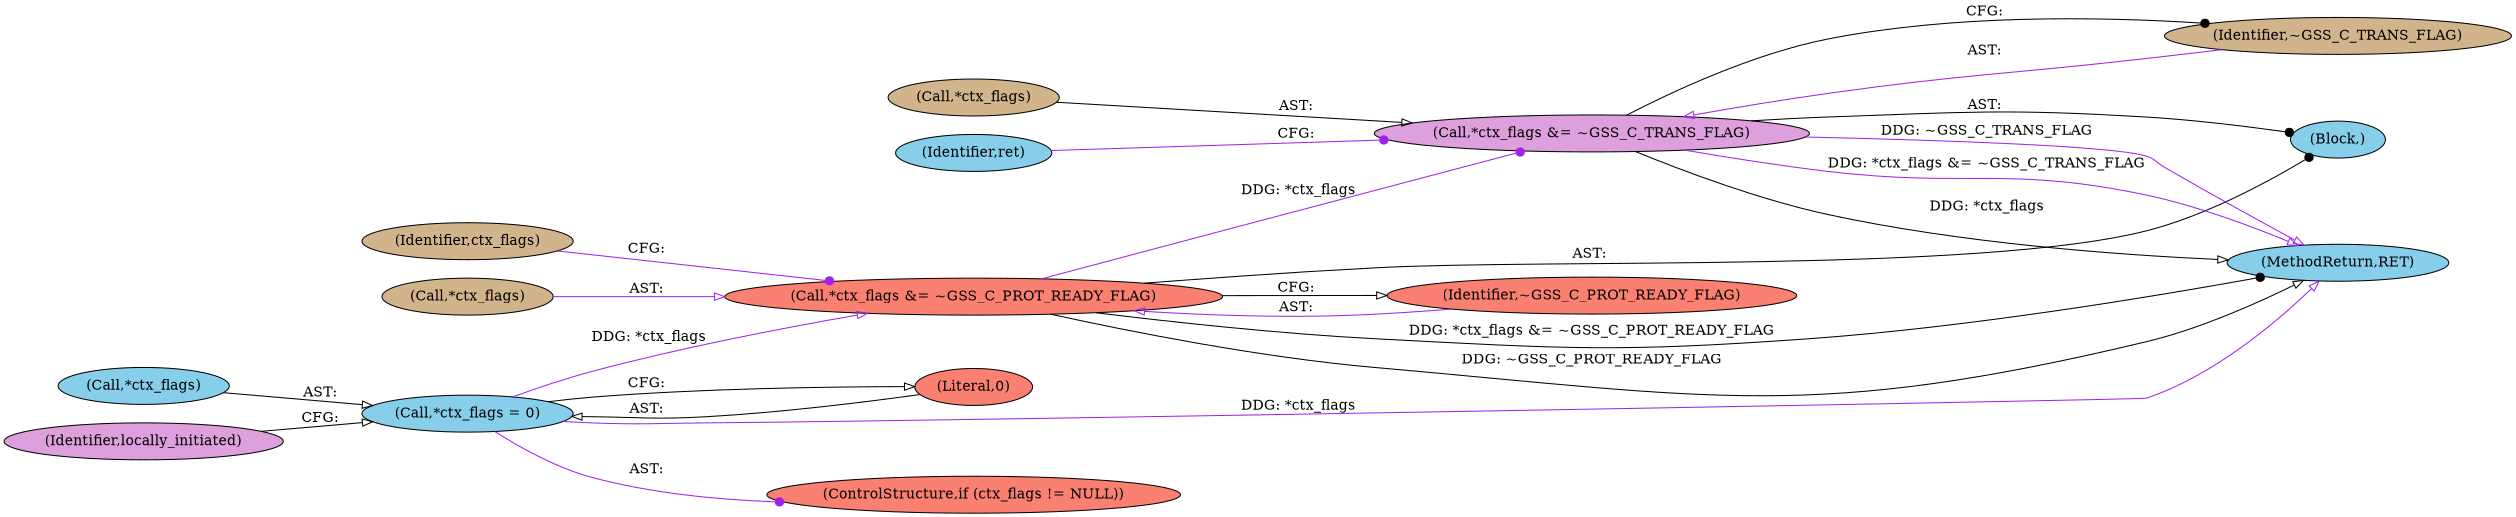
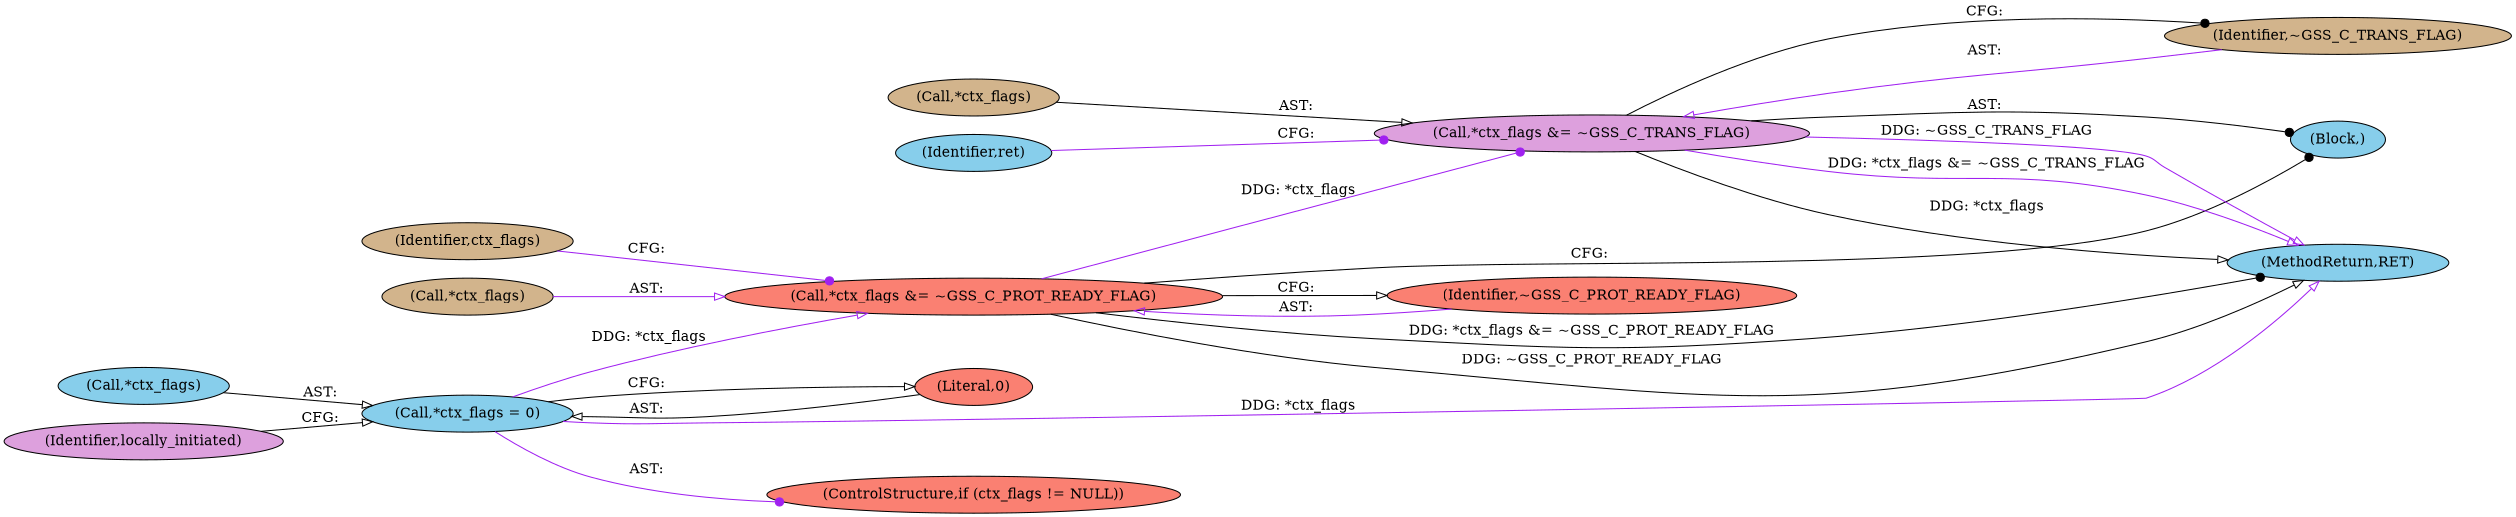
(1592, 254) -> (1592, 254)
